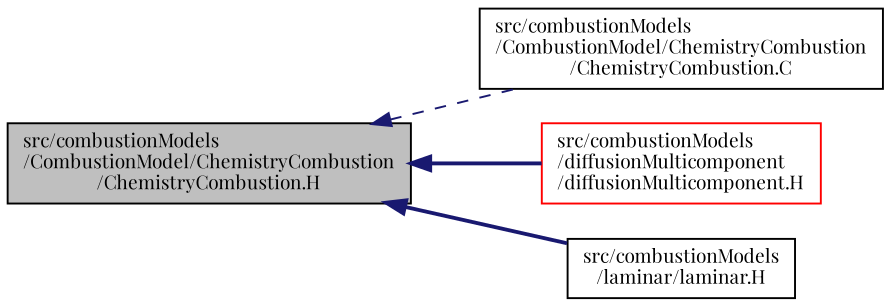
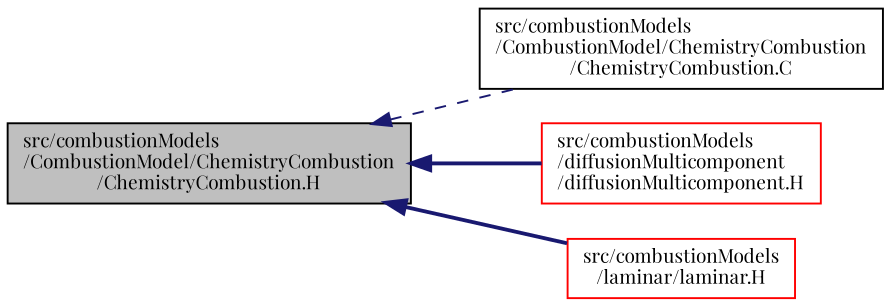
(681, 269) -> (681, 269)
